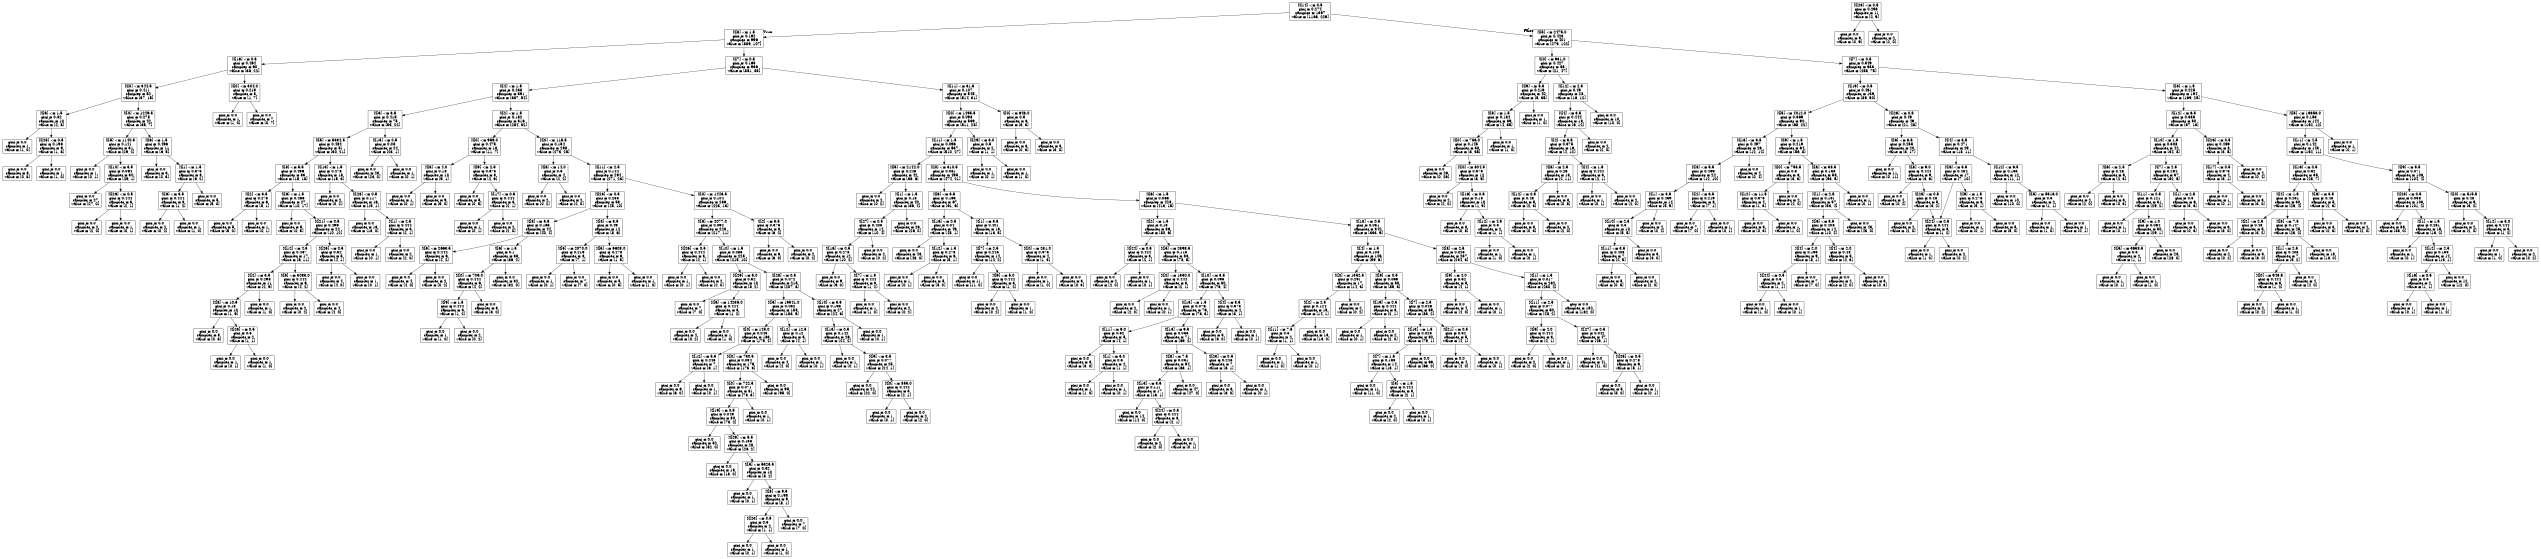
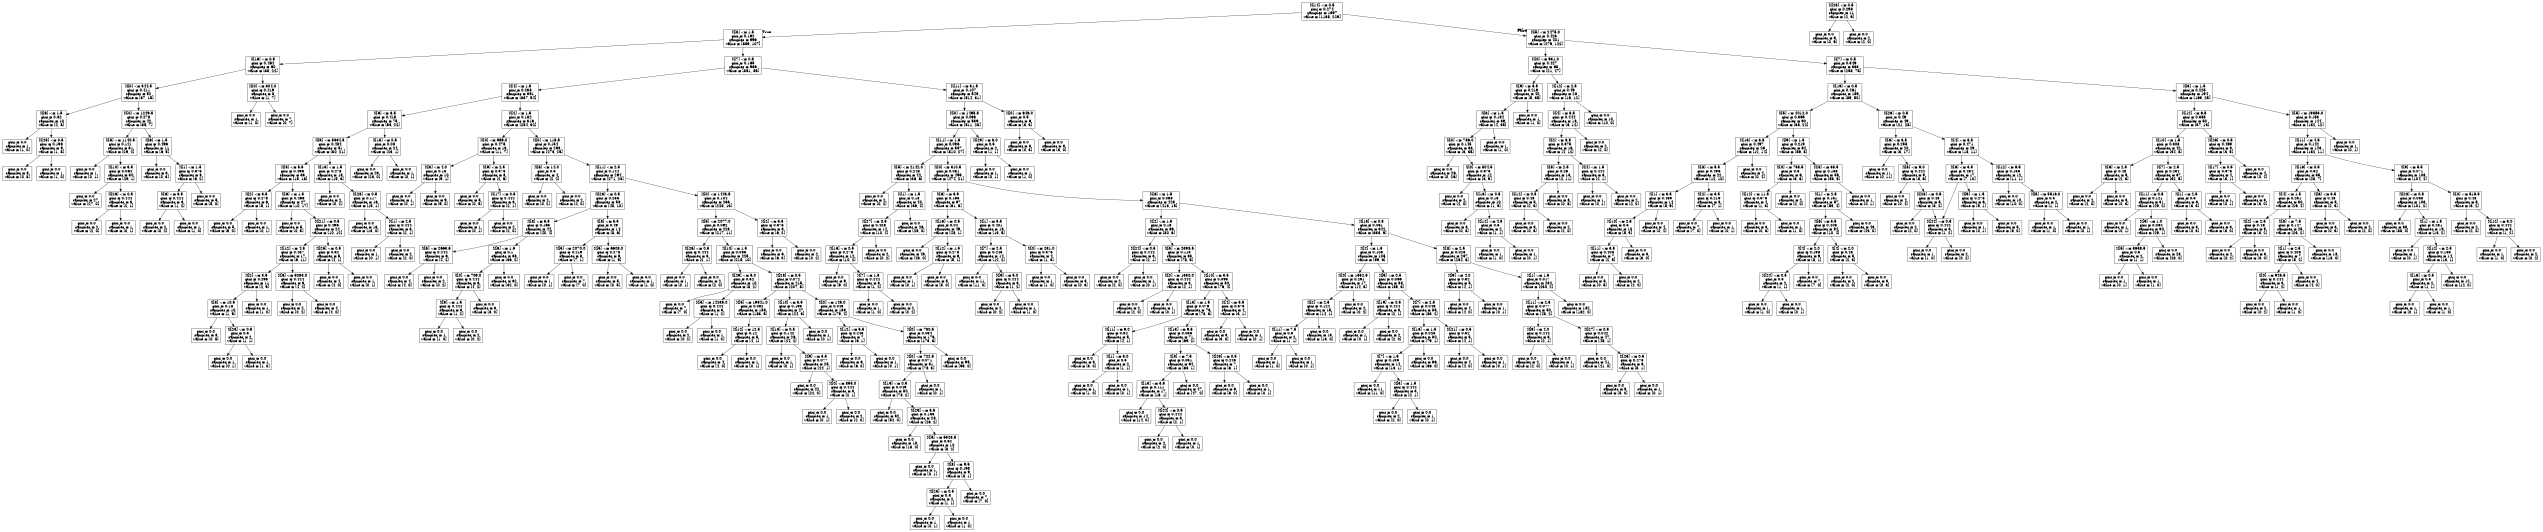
(1823, 228) -> (1825, 228)
(771, 321) -> (809, 294)
